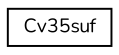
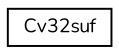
(60, 27) -> (60, 27)
